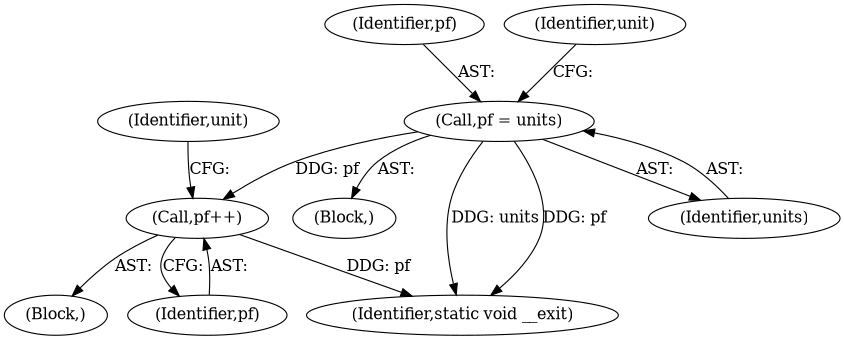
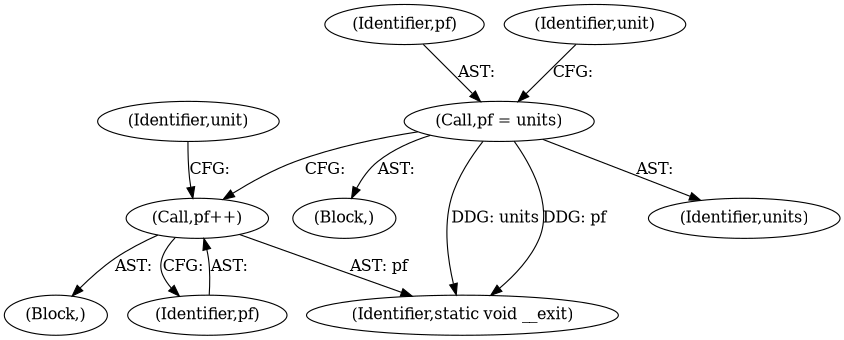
(667, 154) -> none
(328, 170) -> (328, 170)
(379, 267) -> (379, 267)
